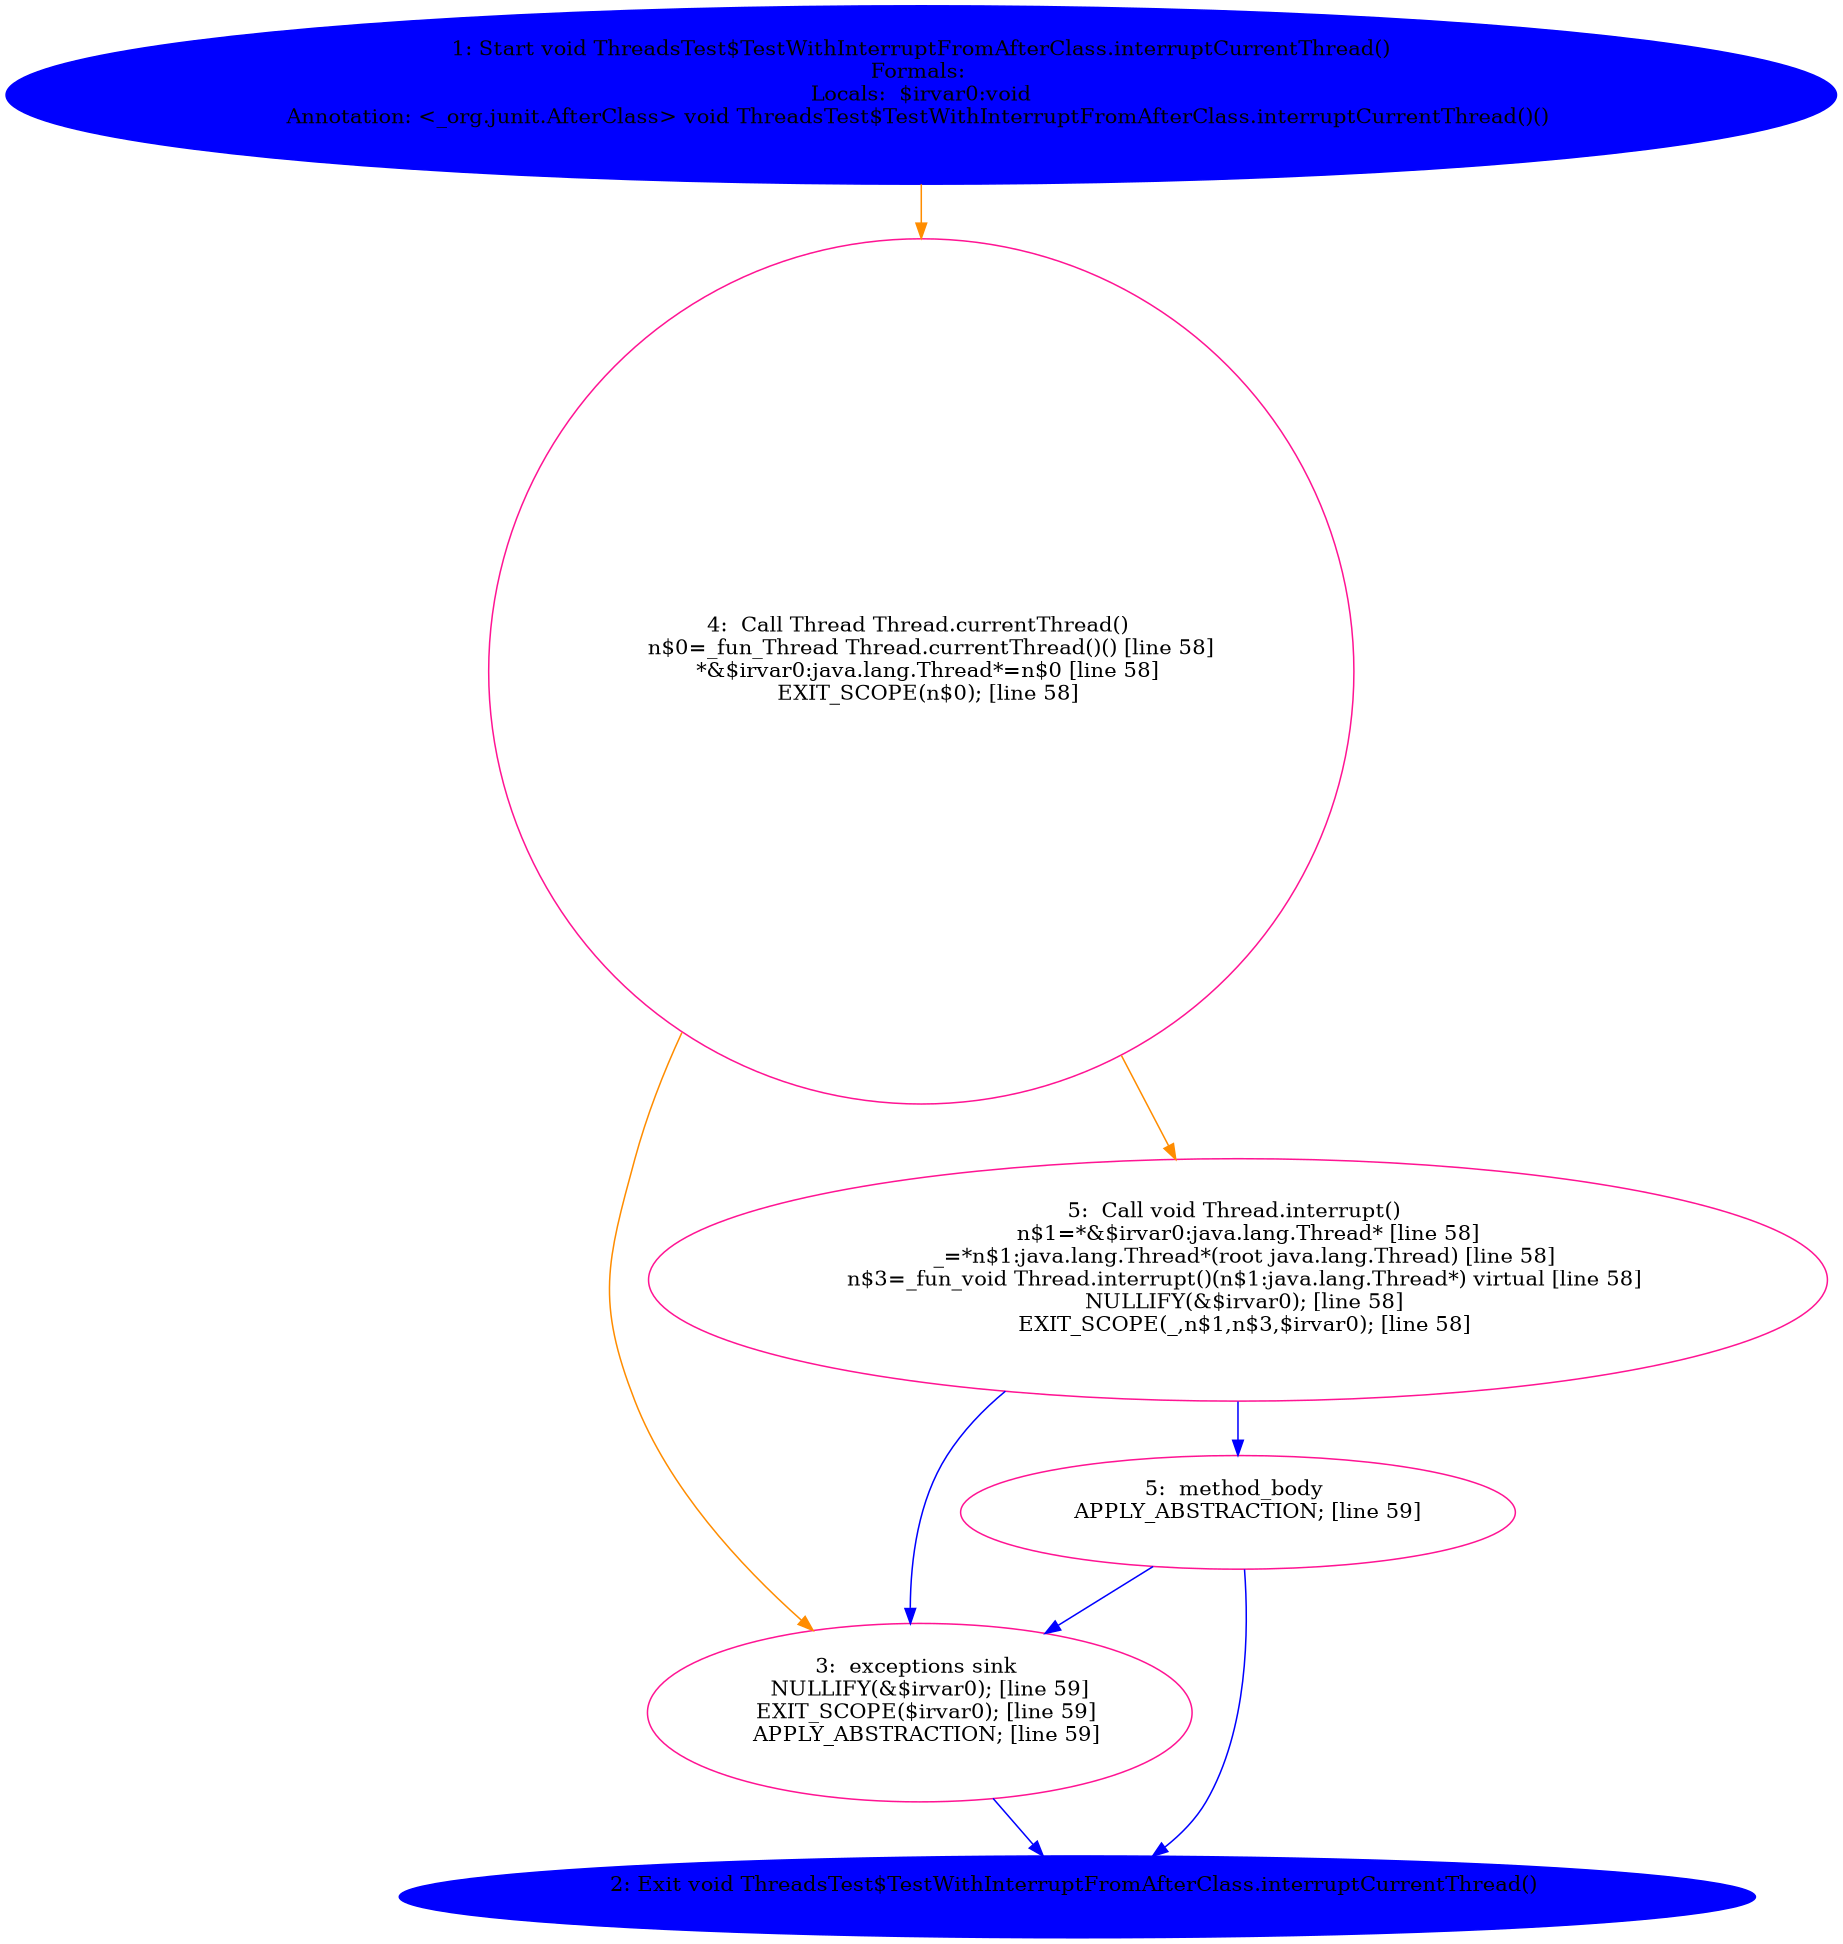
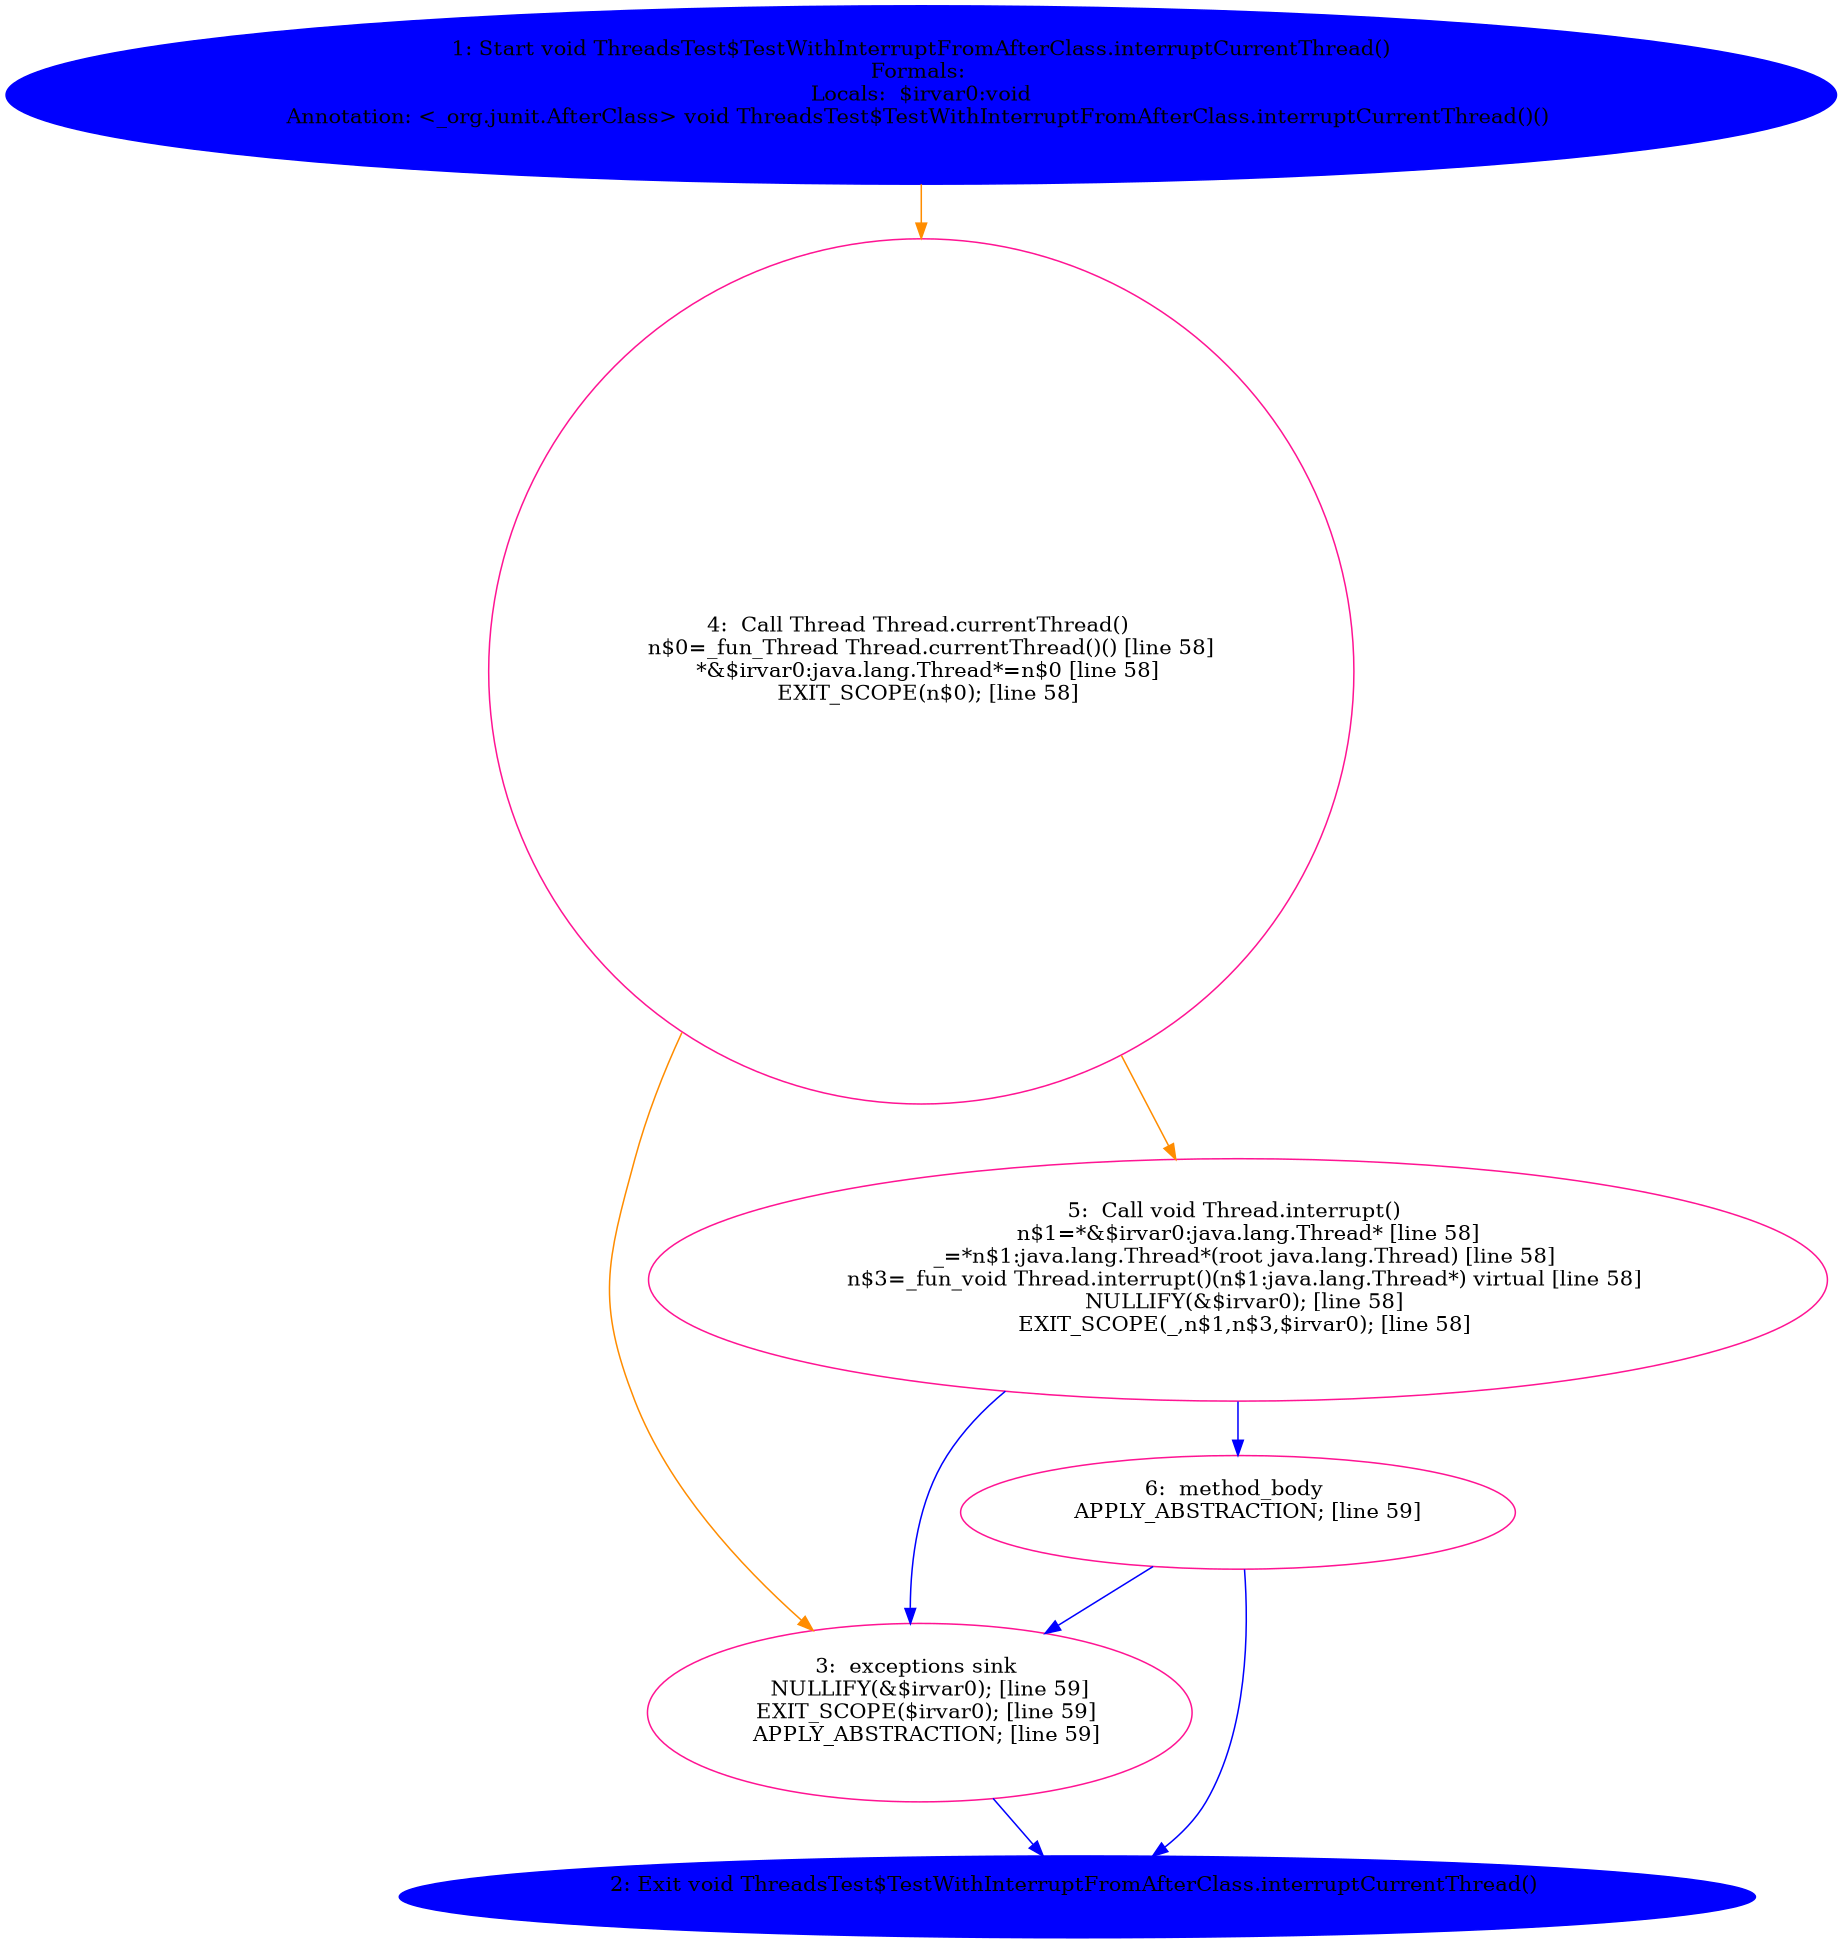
(1238, 1512) -> (1238, 1512)
